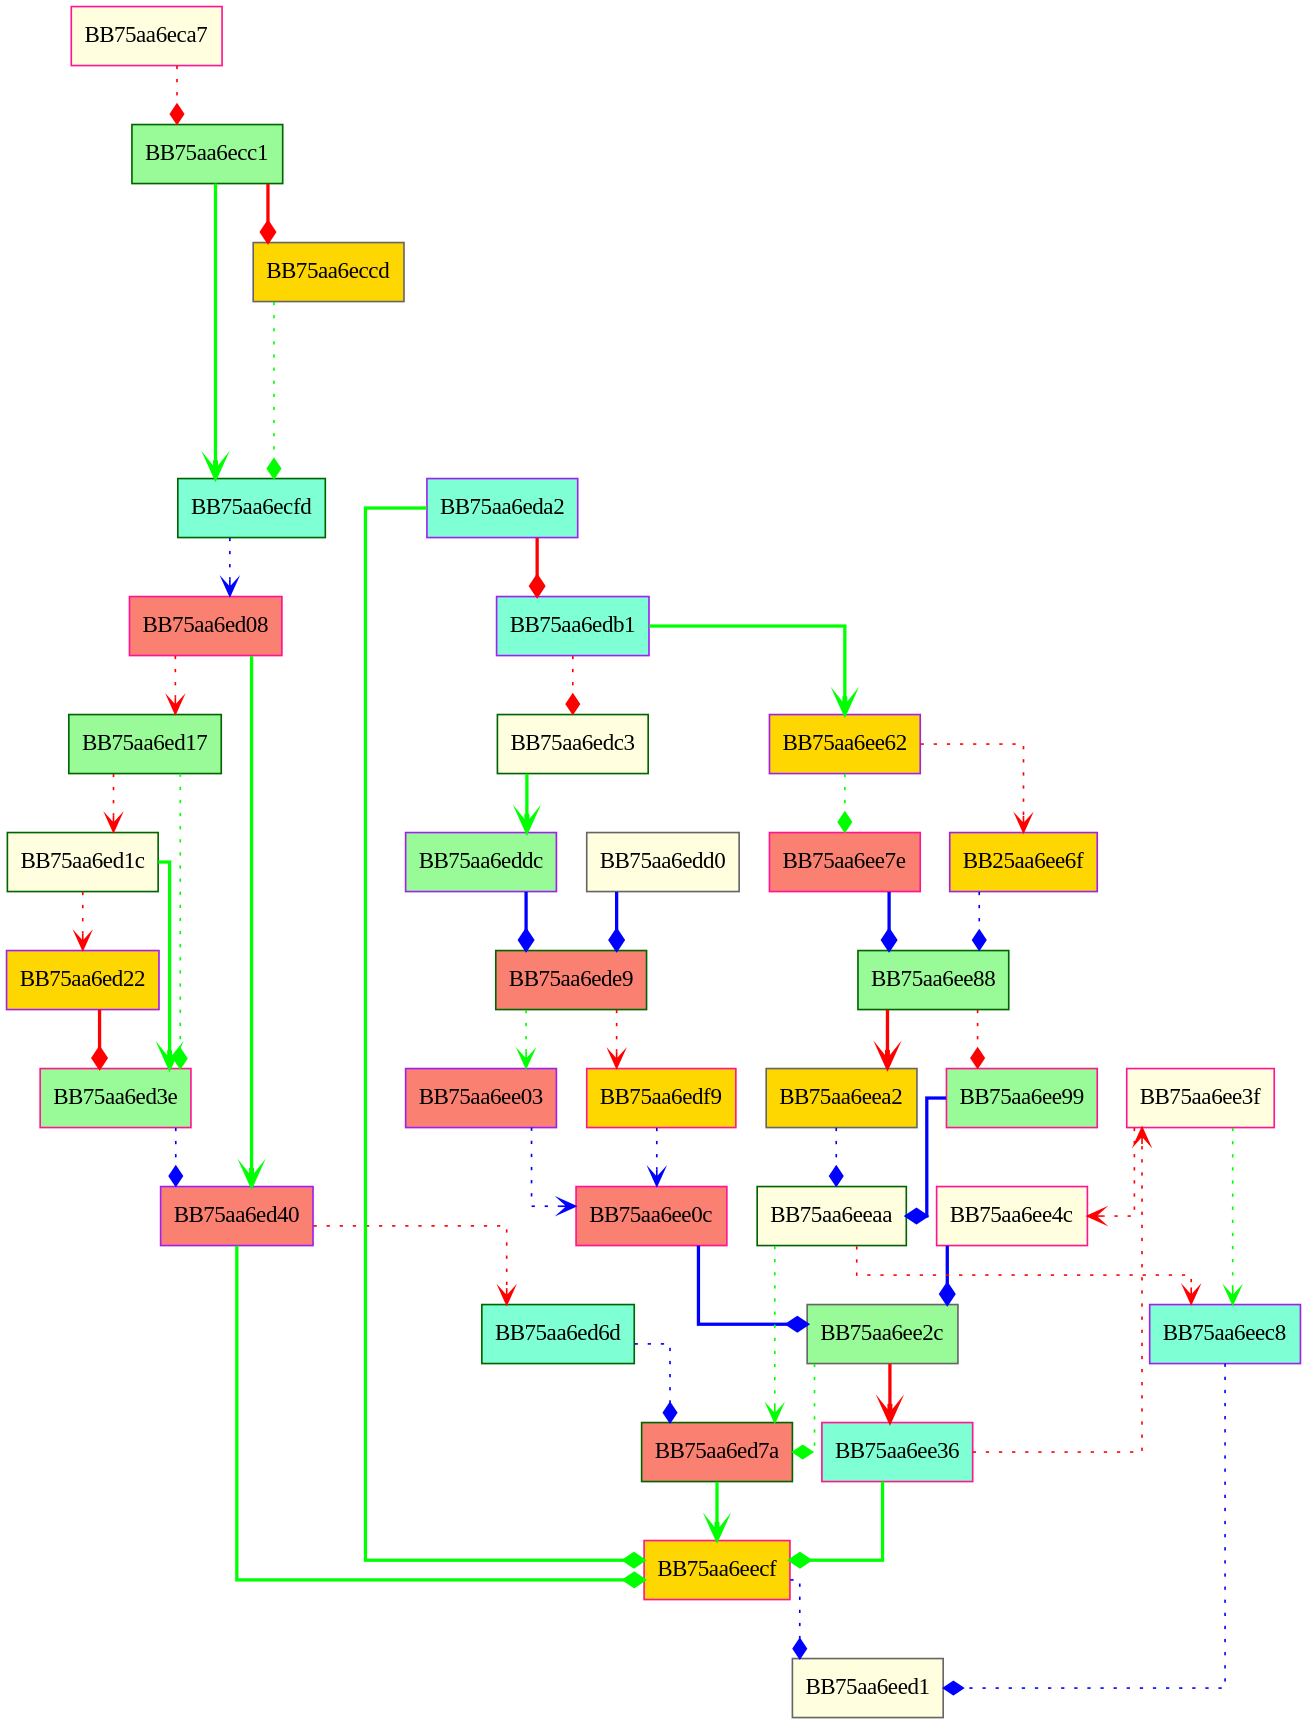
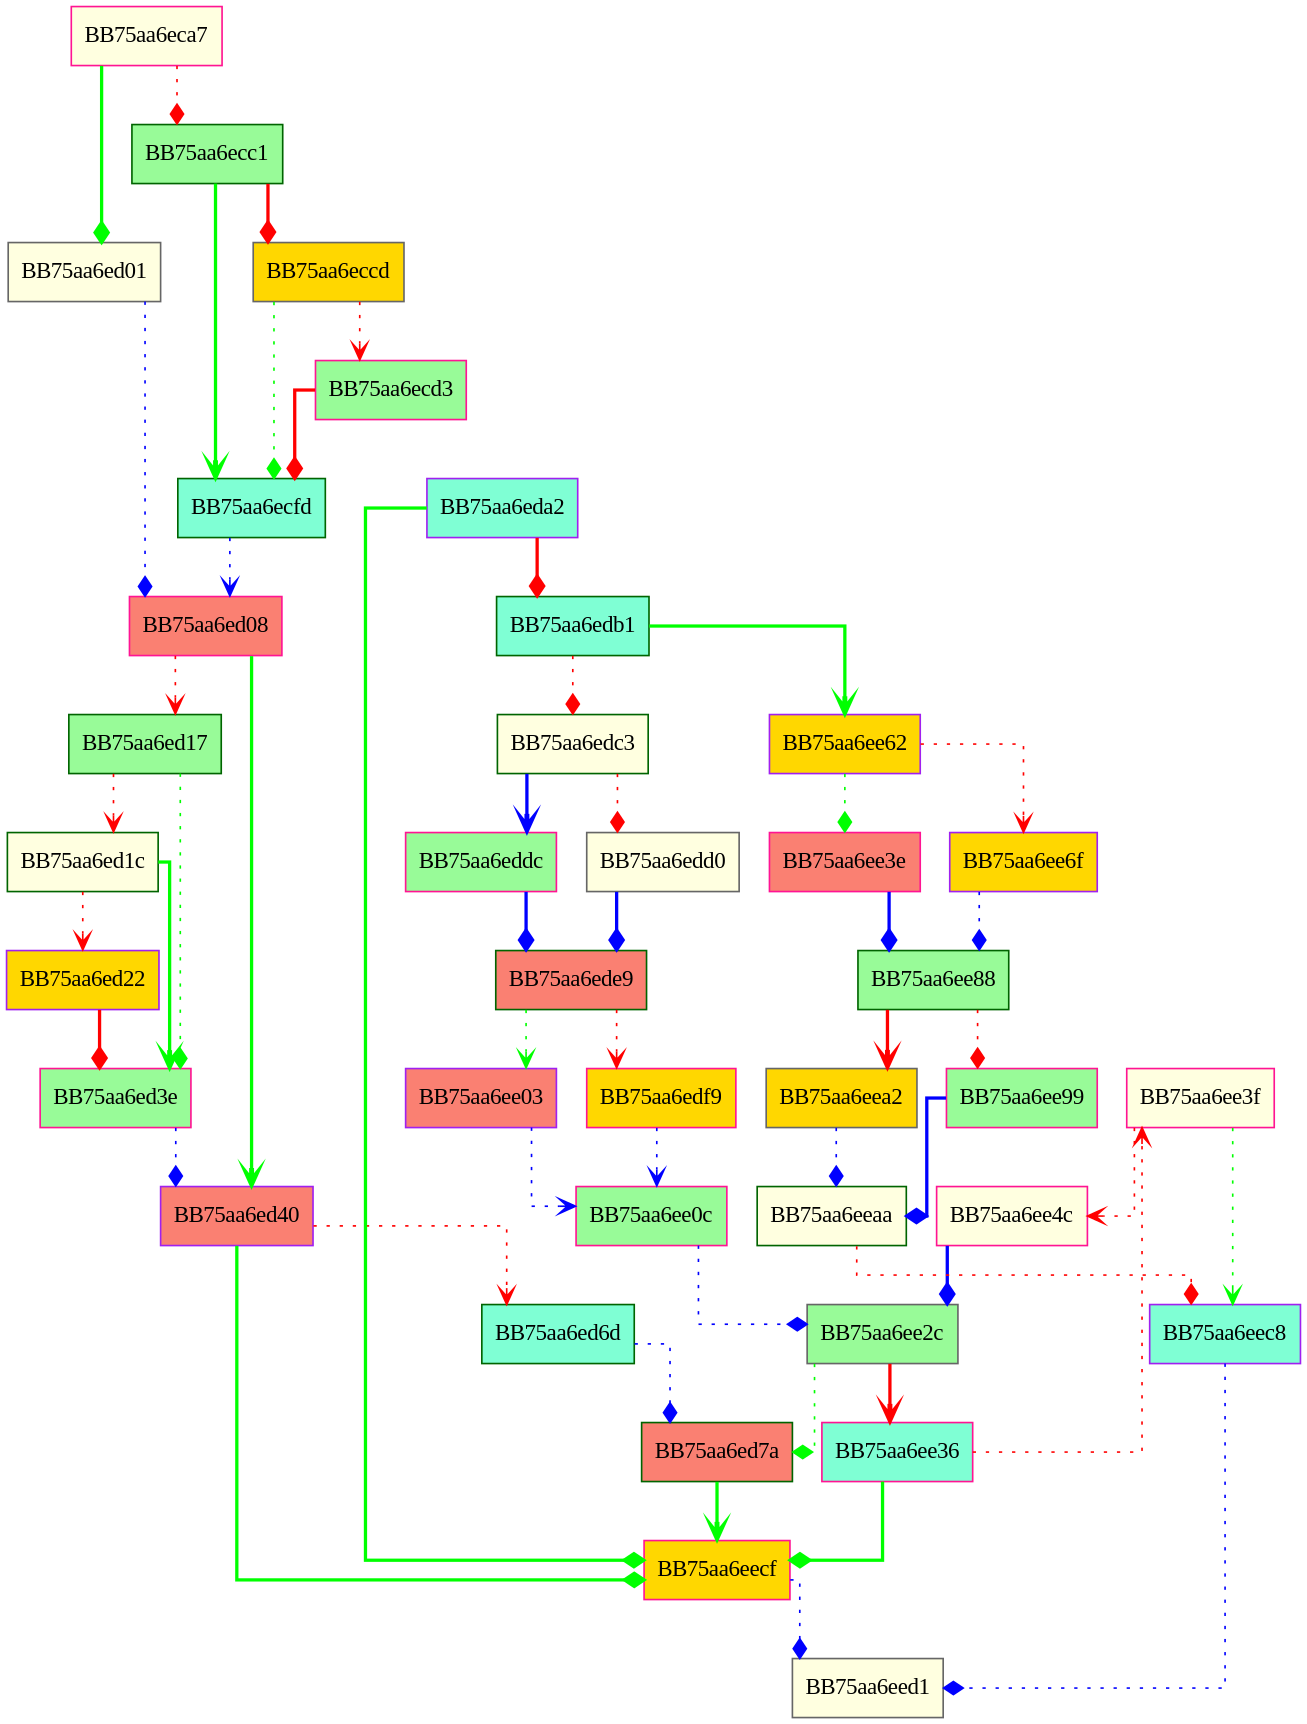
none -> (84, 272)
none -> (391, 390)
(573, 626) -> (573, 626)
none -> (617, 793)
(527, 795) -> (527, 795)
(481, 862) -> (481, 862)
(845, 862) -> (845, 862)
(1023, 862) -> (1023, 862)
(651, 1216) -> (651, 1216)
(1014, 1275) -> (1014, 1275)
(775, 1314) -> none
(704, 1324) -> (704, 1324)
